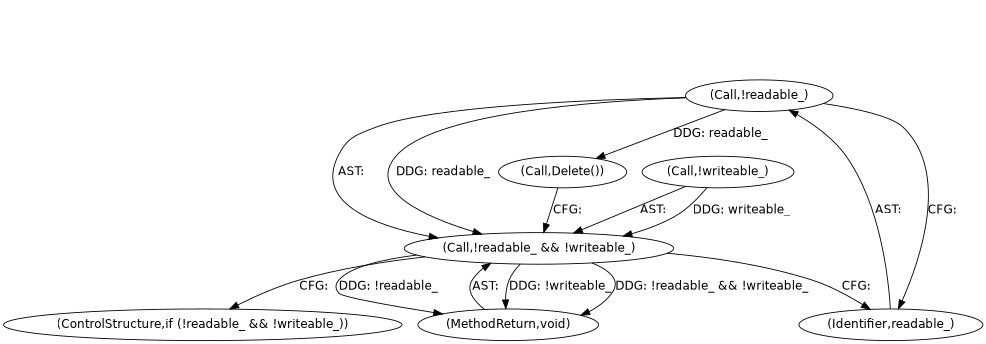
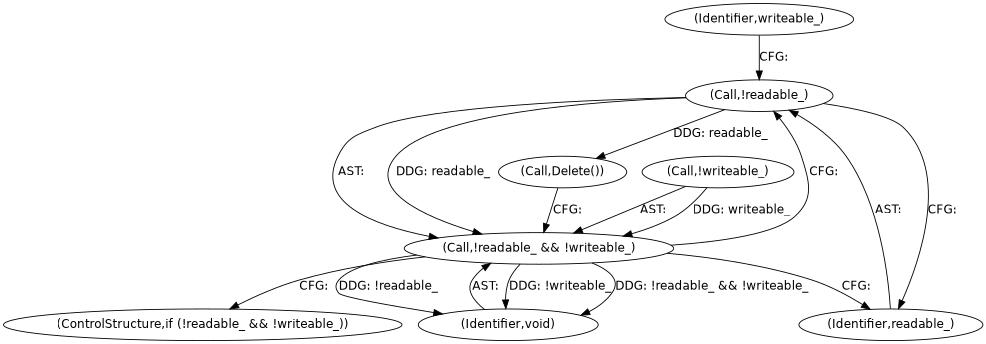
none -> (759, 19)
none -> (787, 222)
(508, 325) -> (508, 325)
